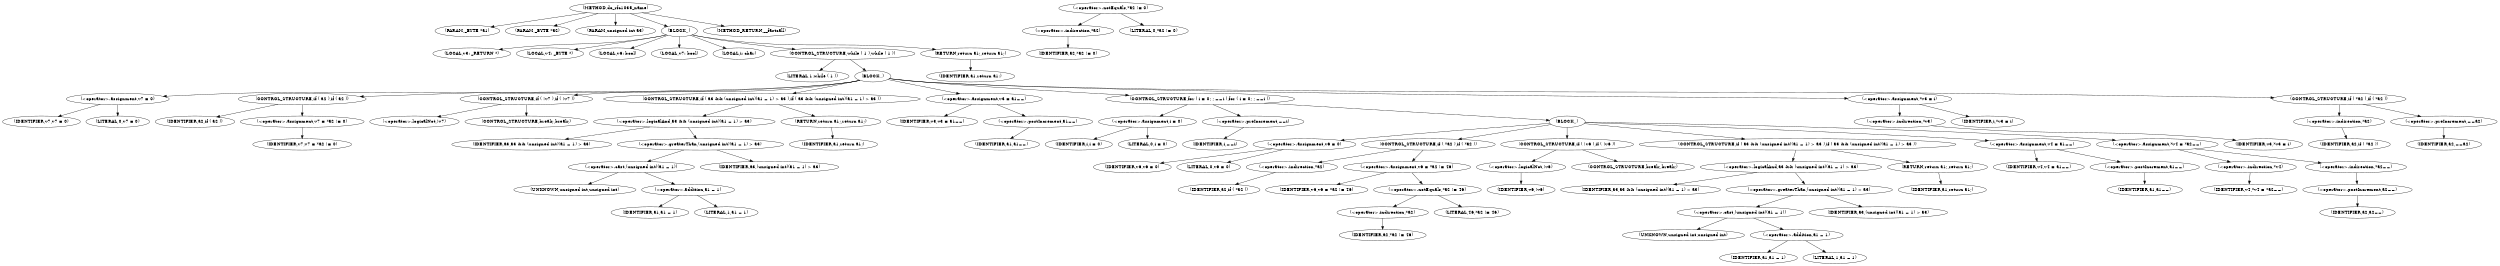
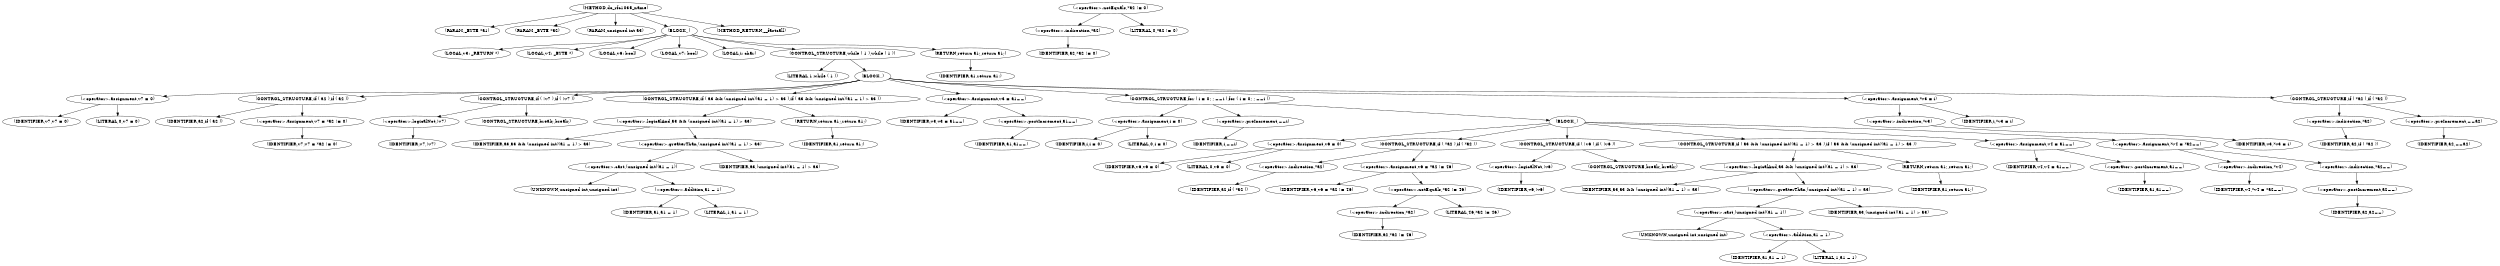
none -> (412, 144)
